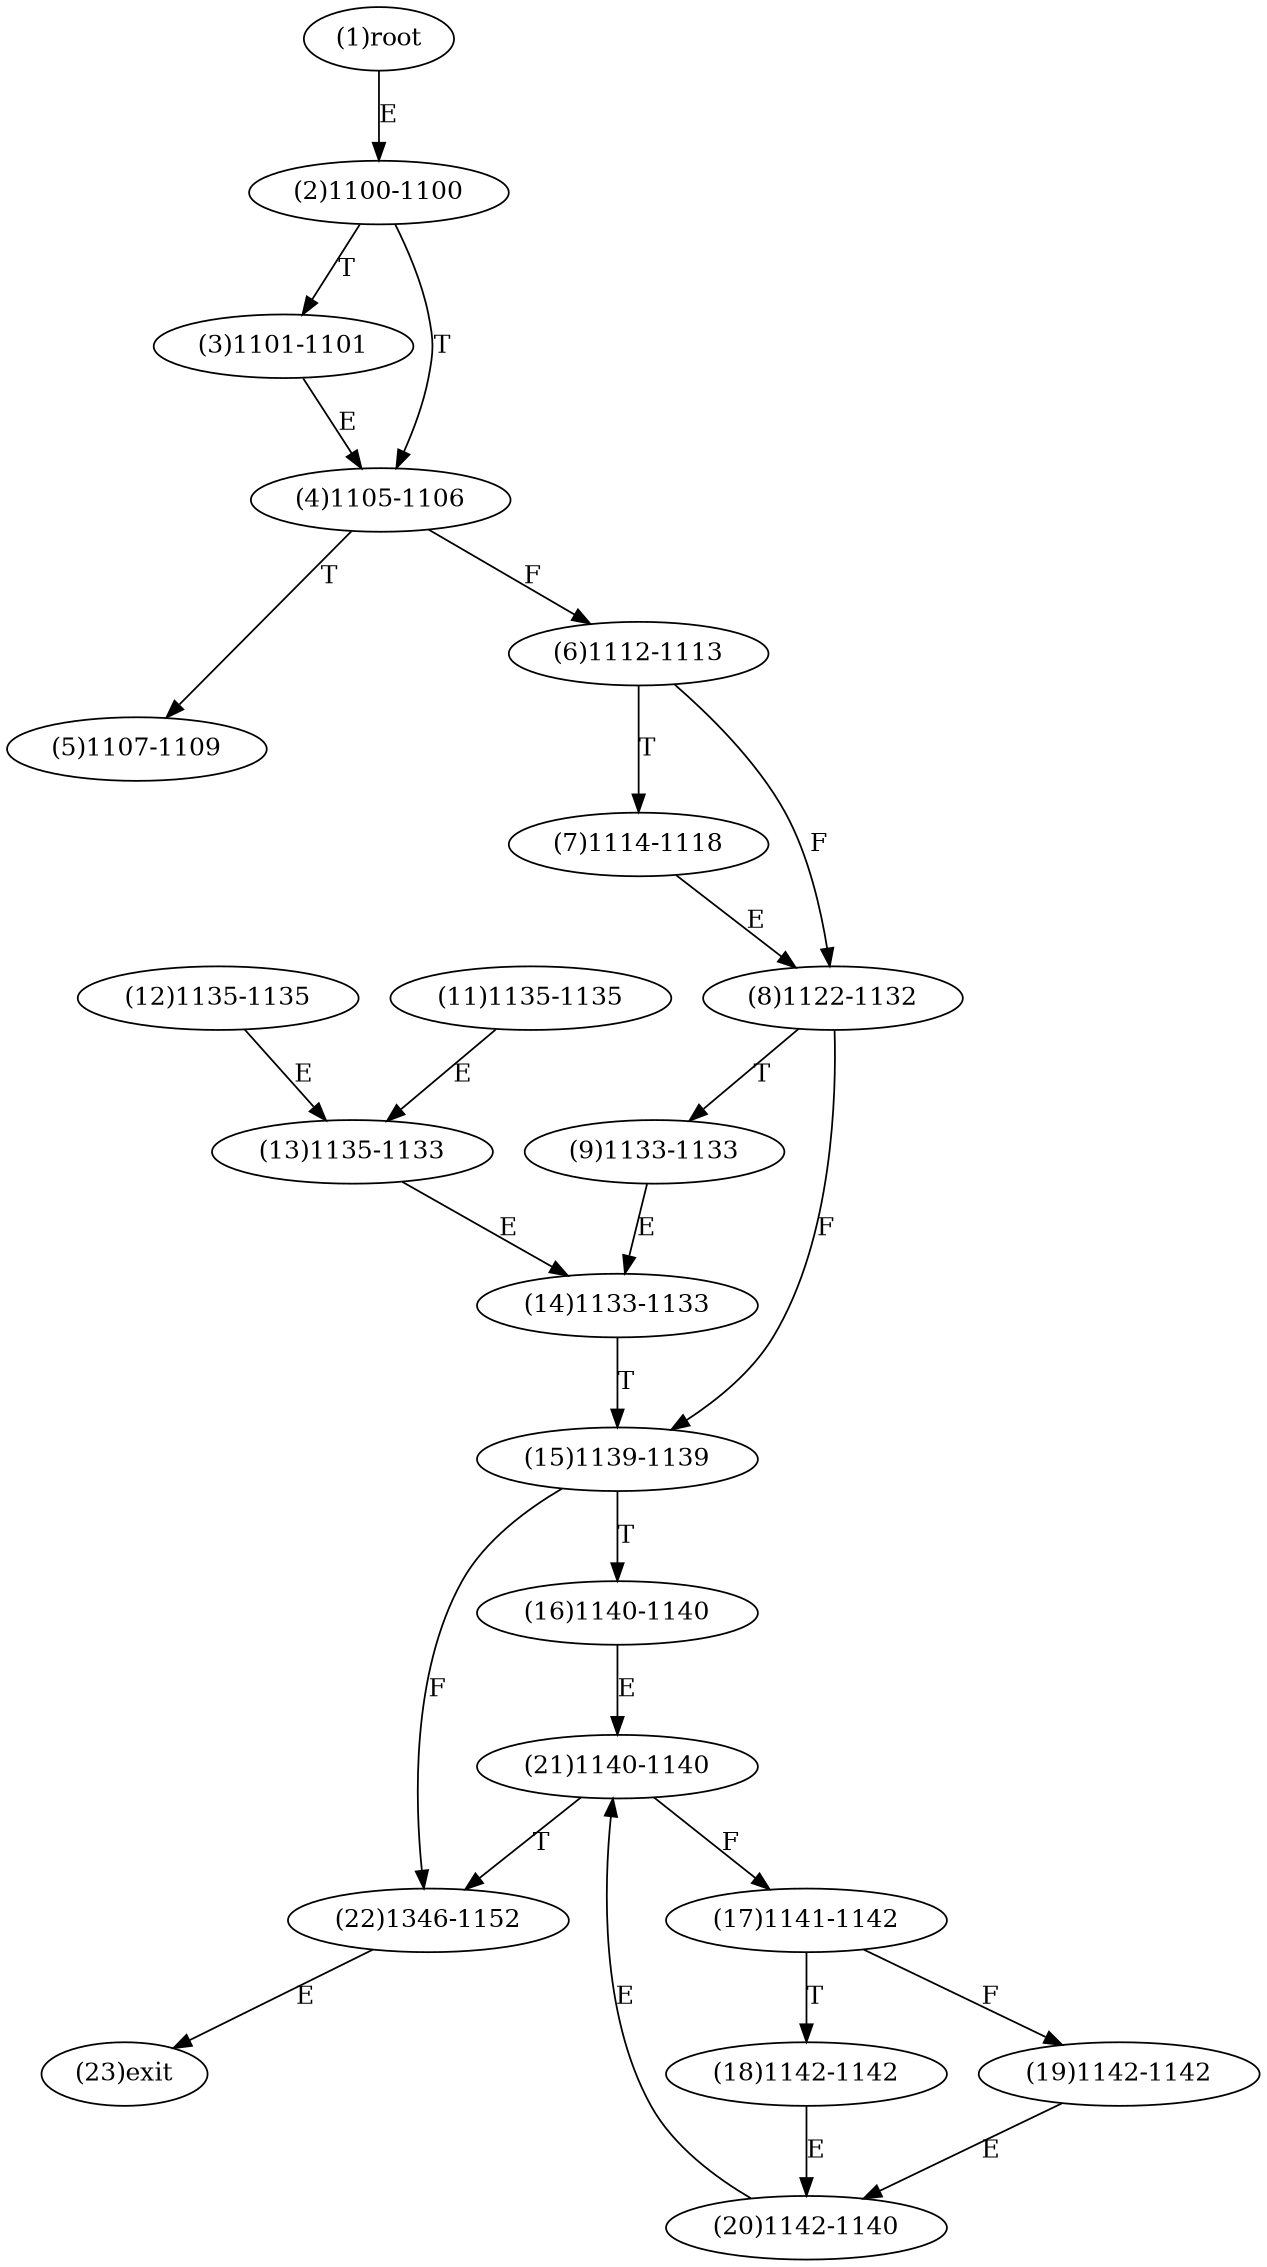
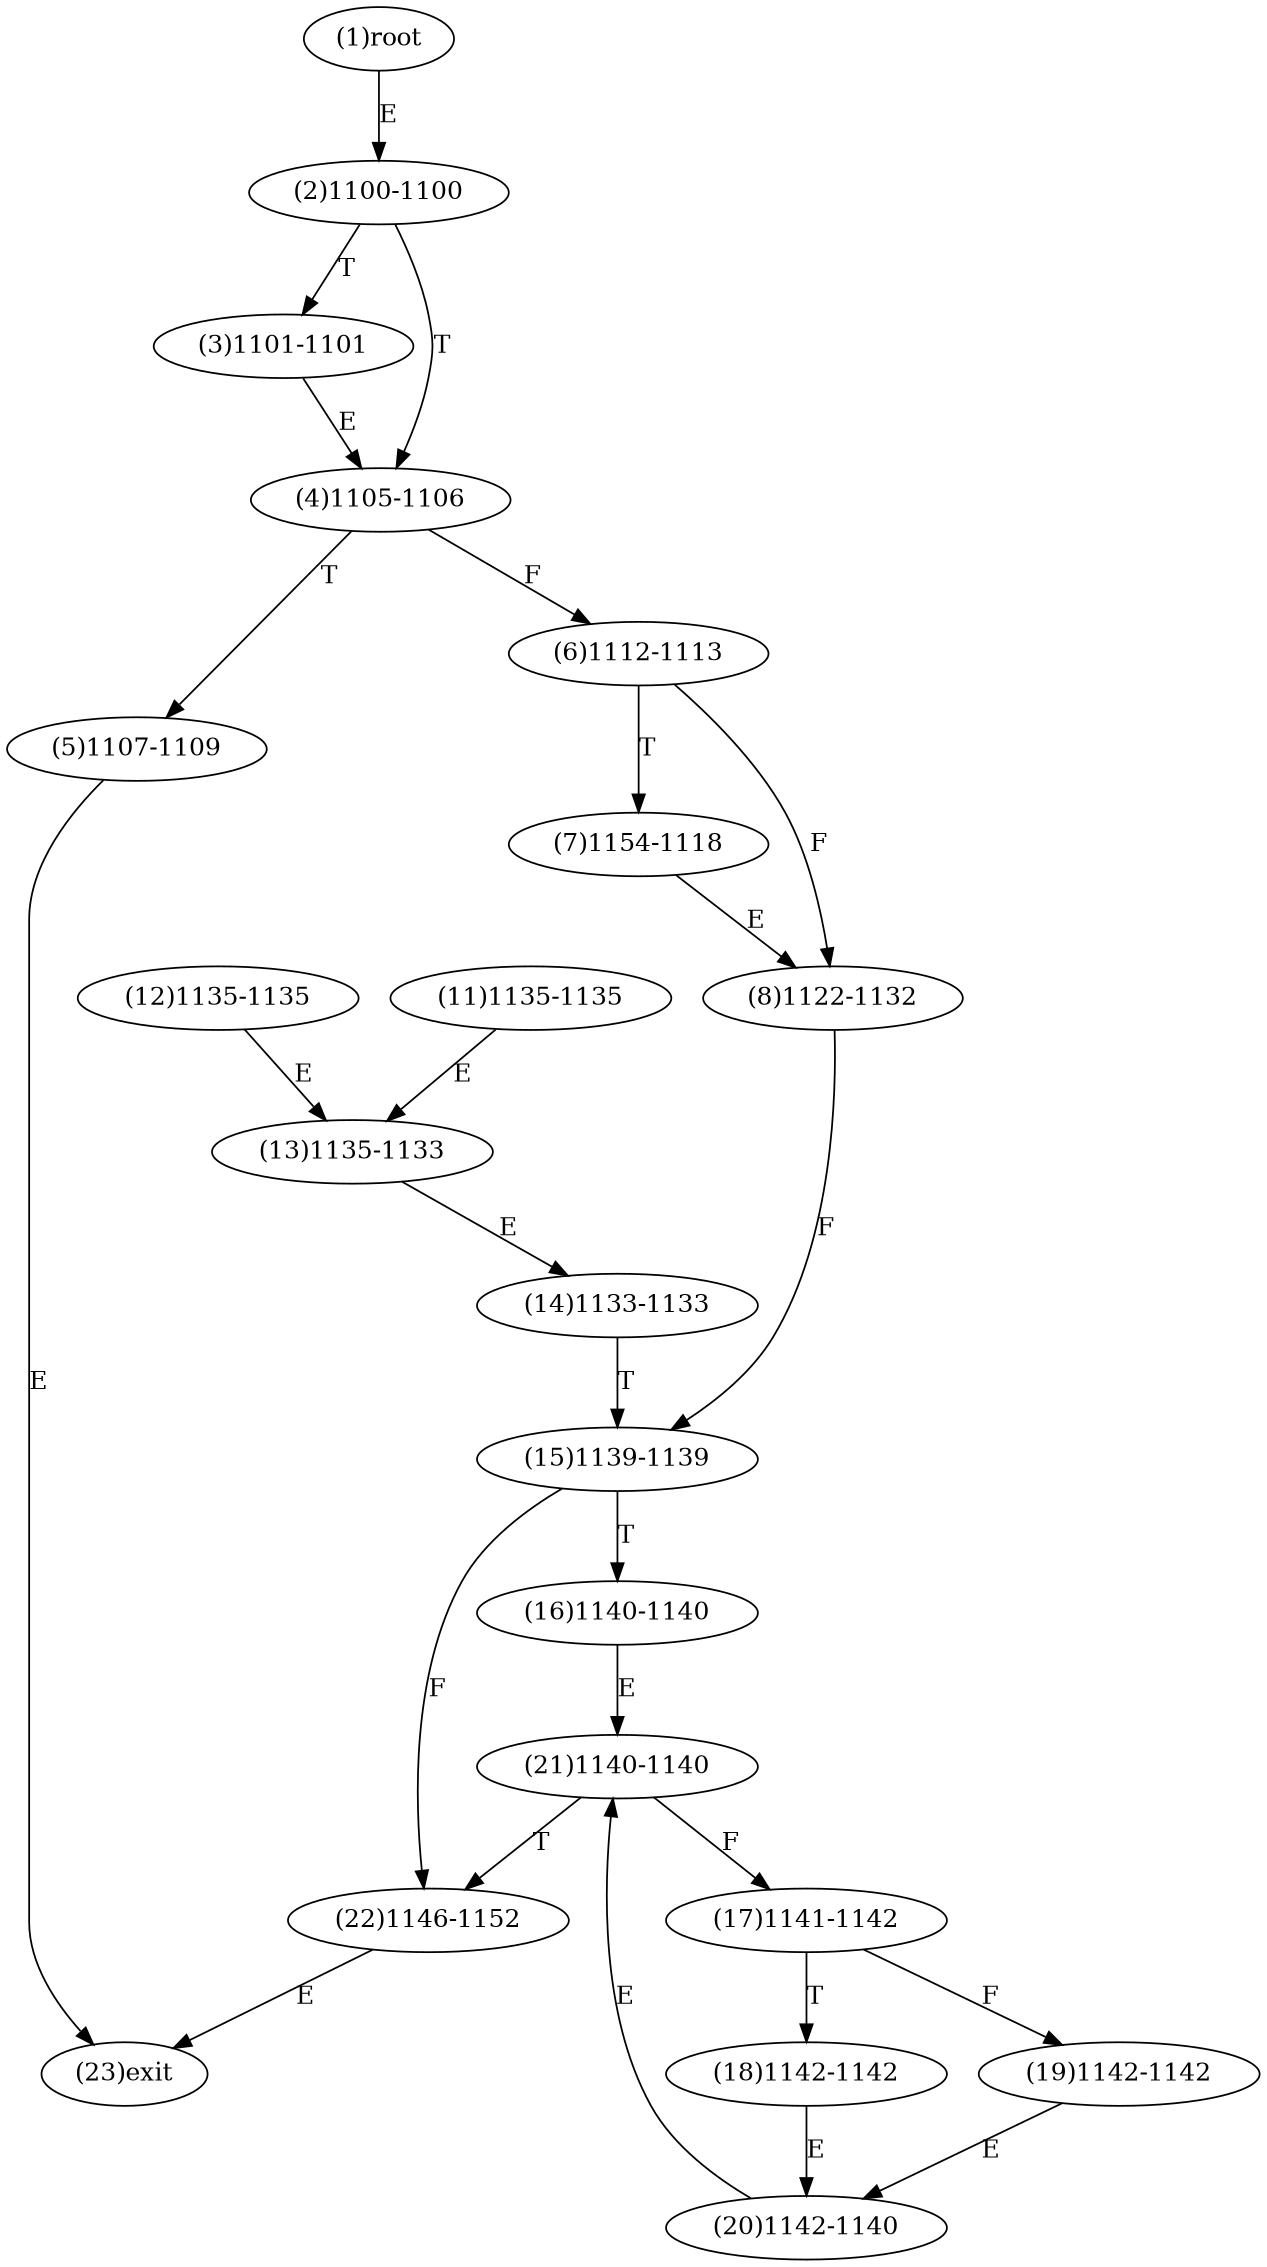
(639, 844) -> (639, 844)
(655, 1152) -> none
none -> (29, 1401)
(428, 1920) -> (428, 1920)
